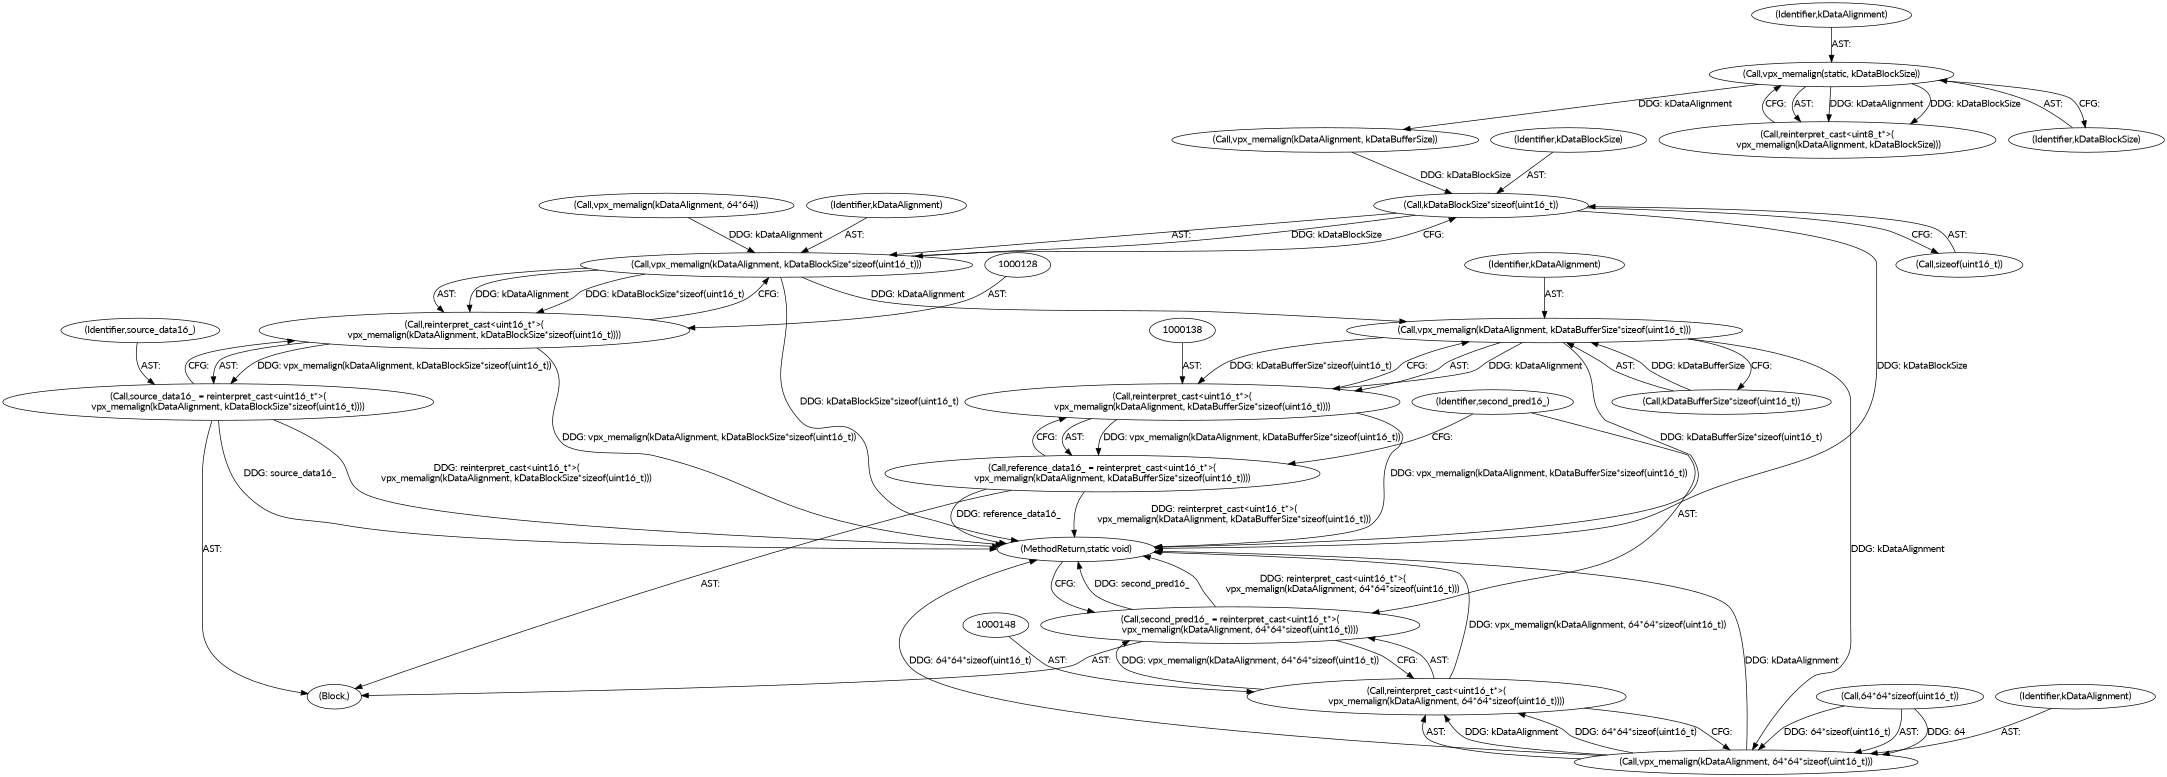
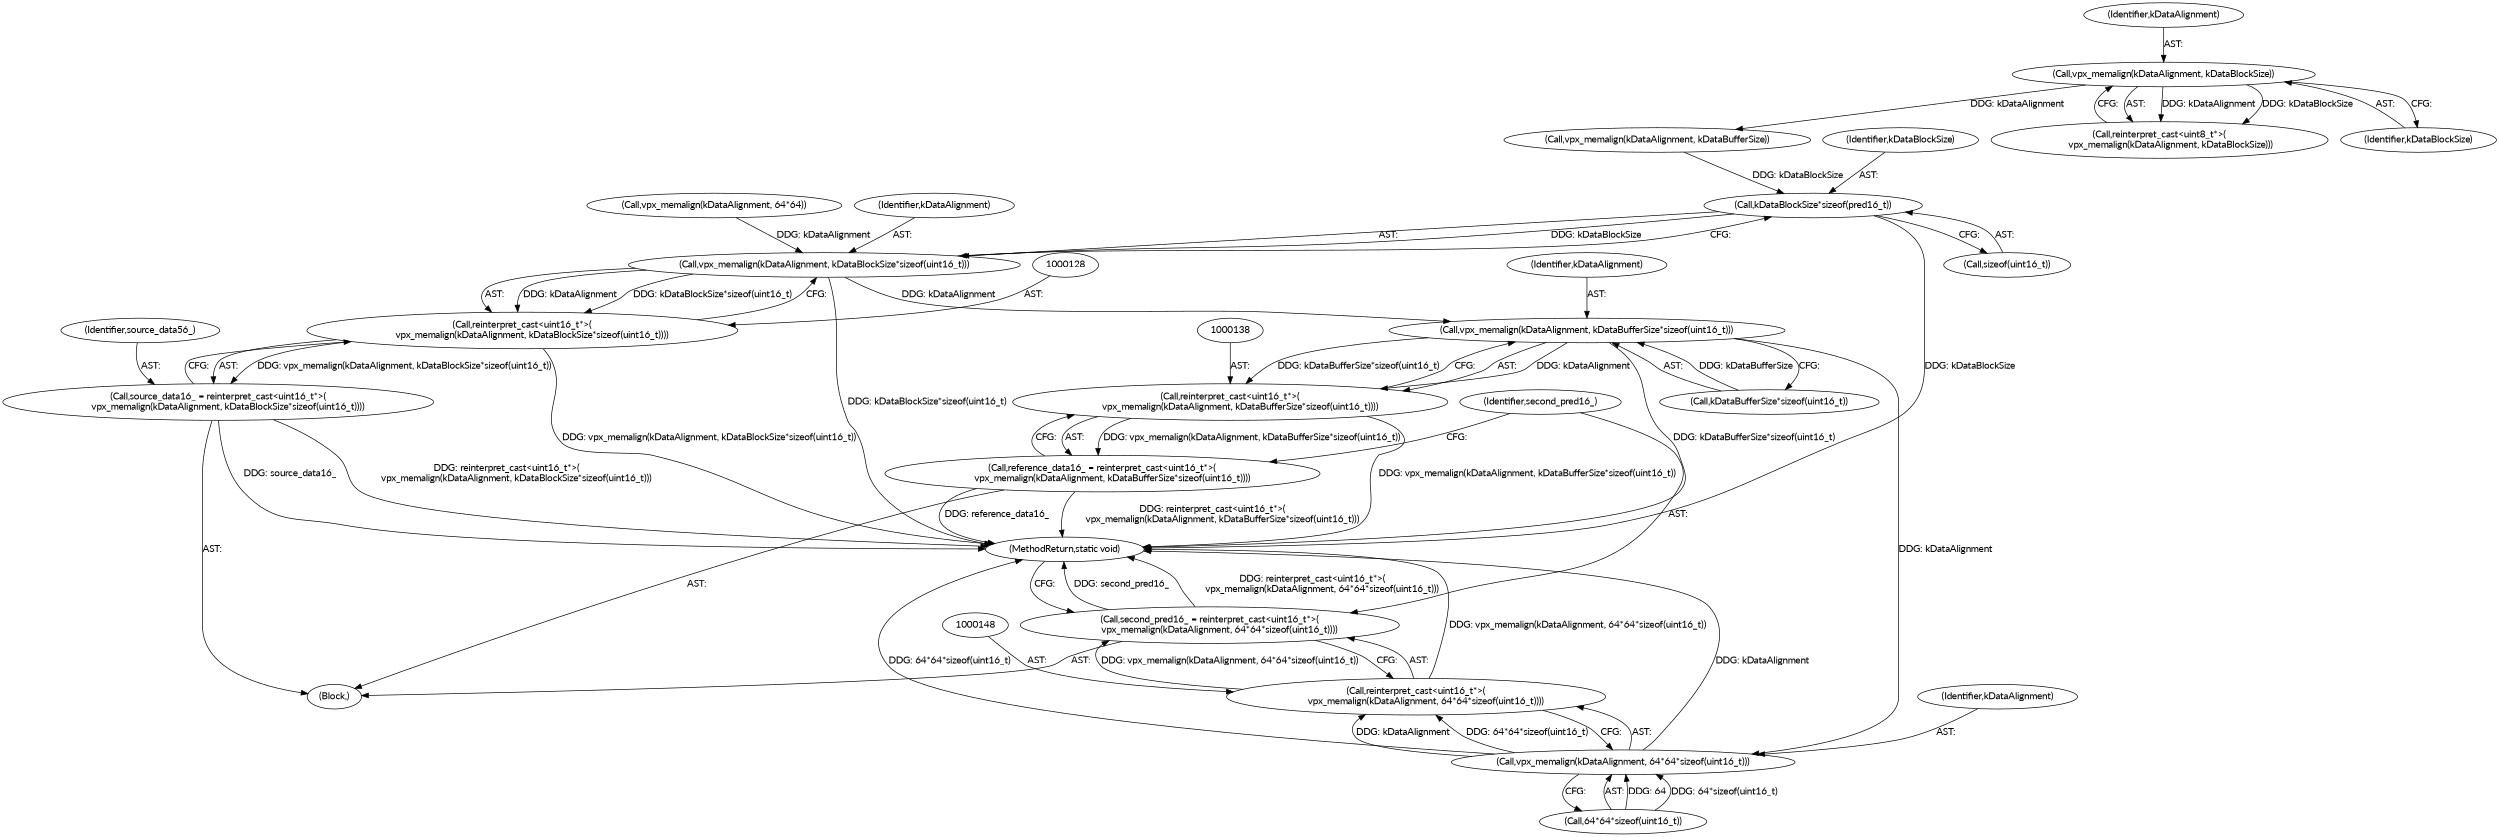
(1832, 74) -> (2164, 74)
(1481, 205) -> (1813, 205)
(140, 330) -> (140, 330)
none -> (1563, 791)
